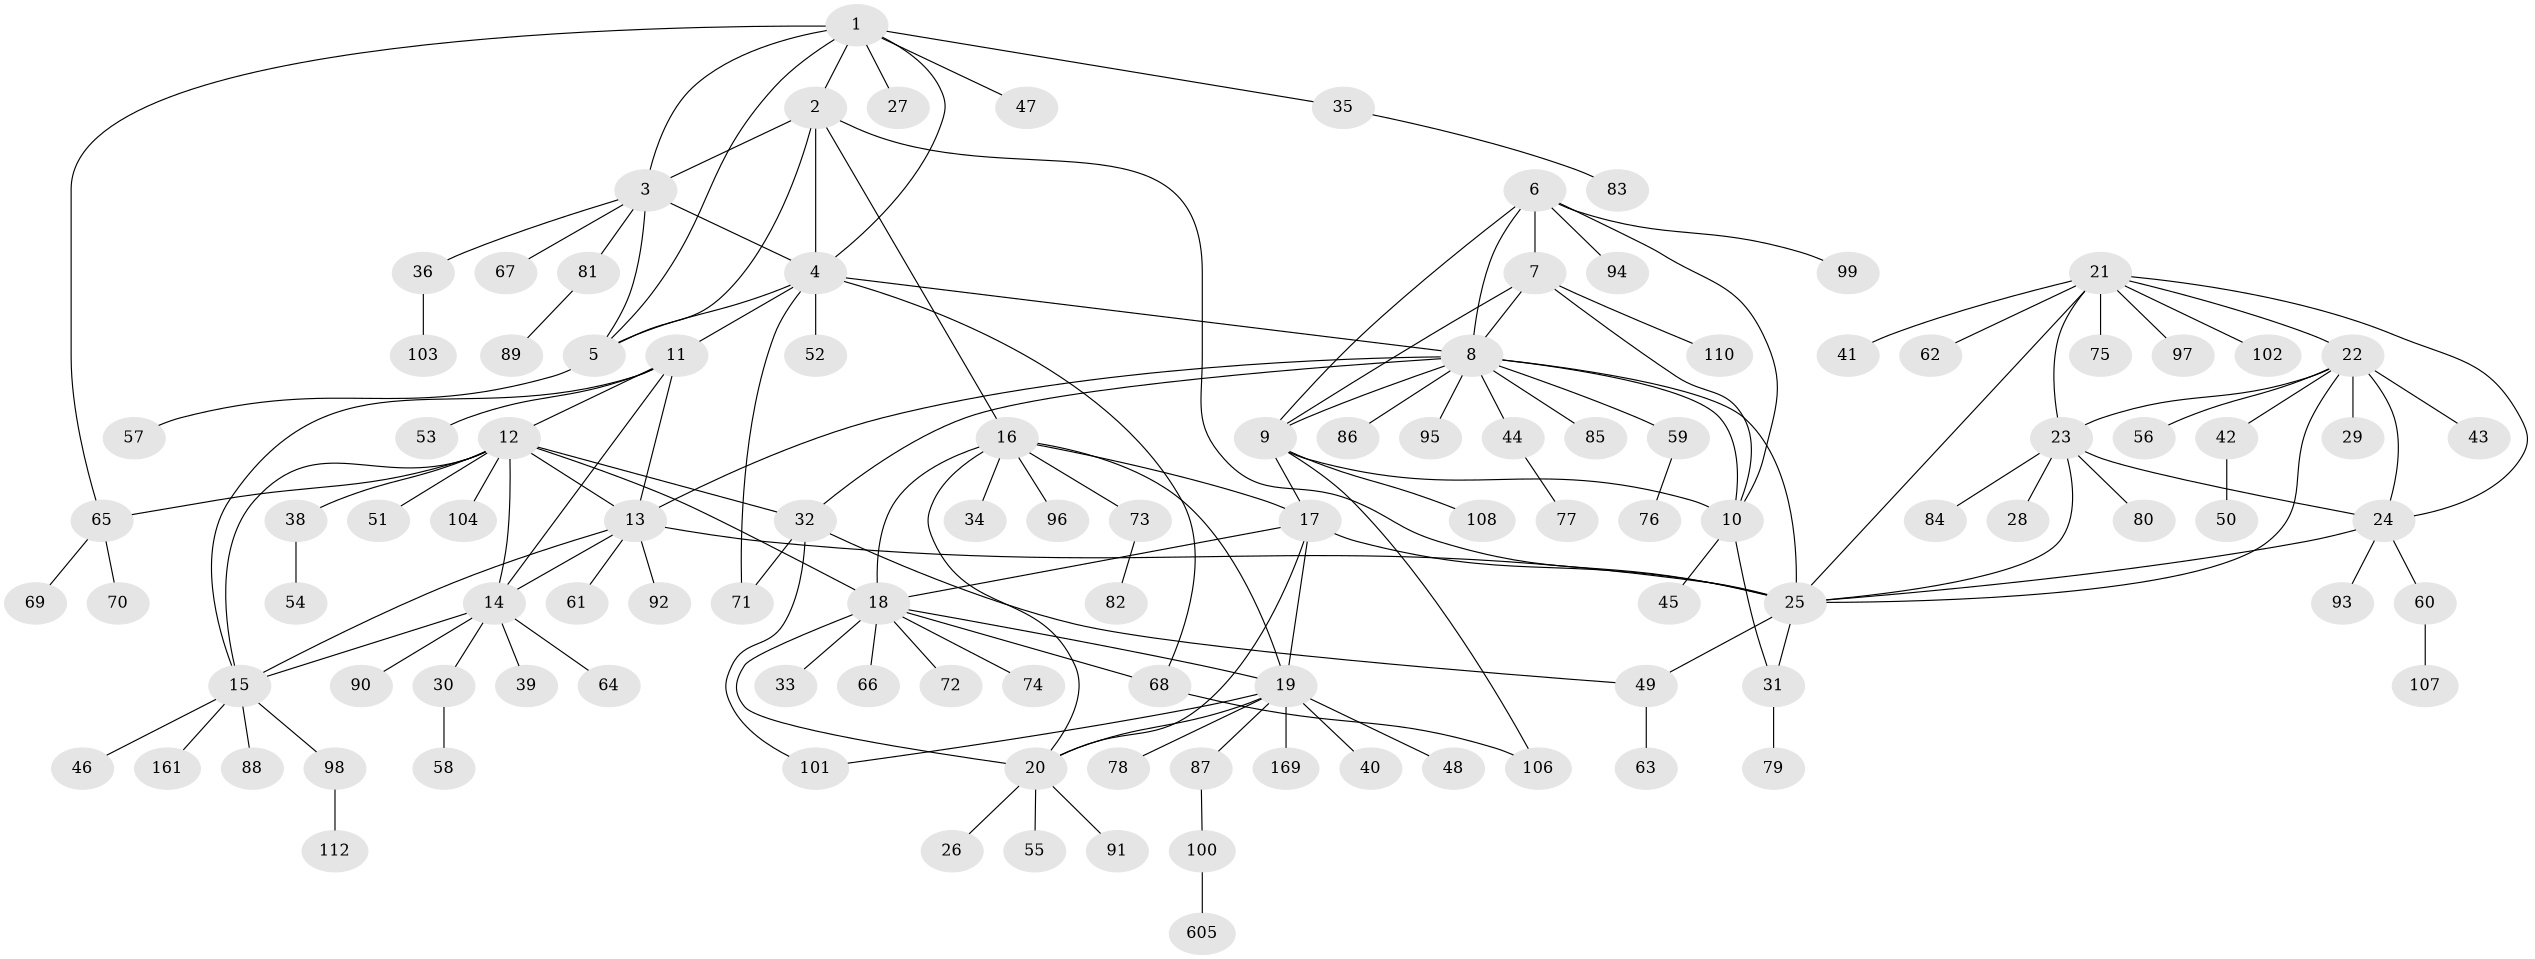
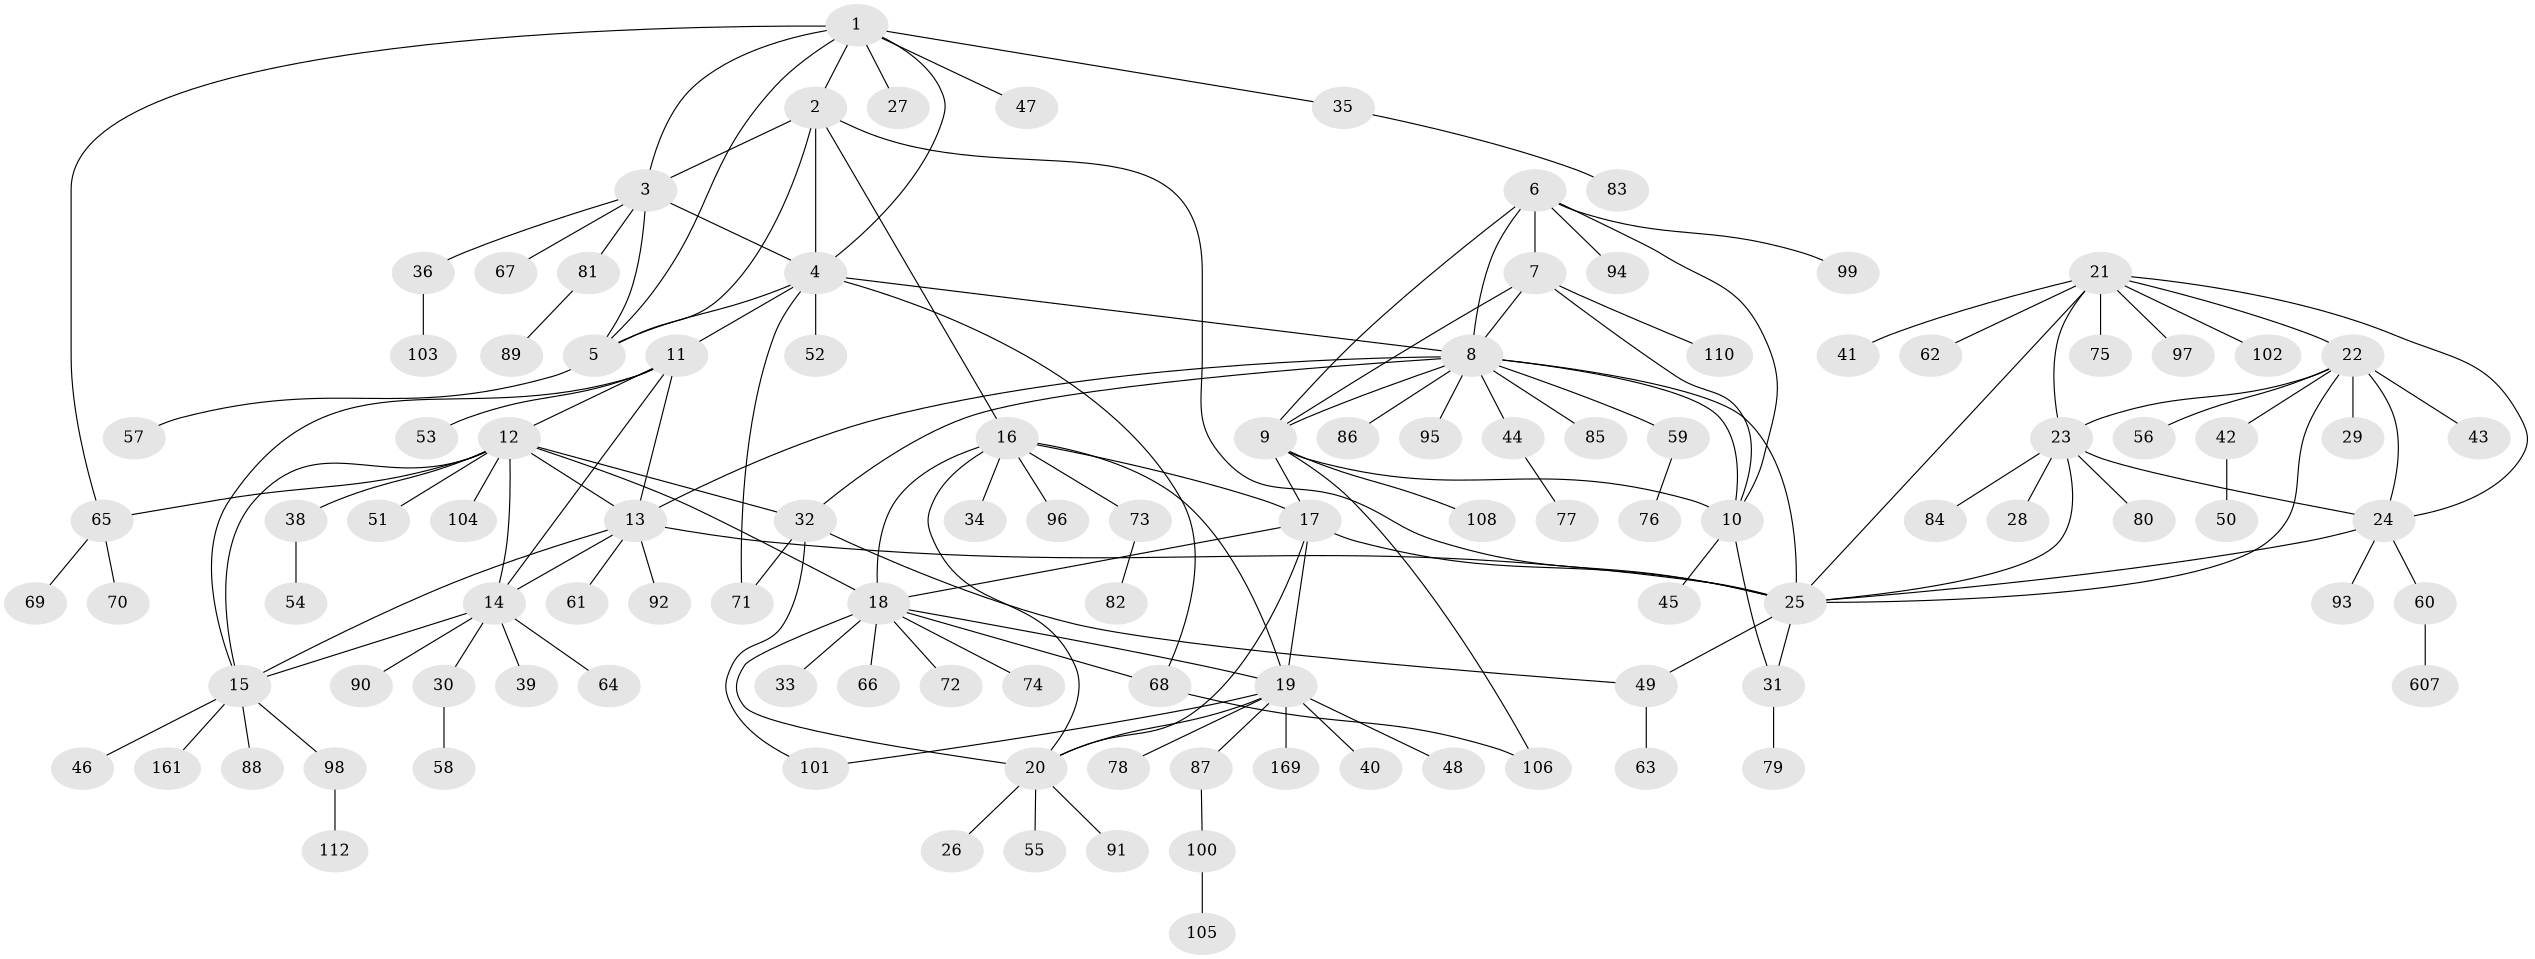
(2425, 686) -> (2425, 686)
(1202, 934) -> (1202, 934)
